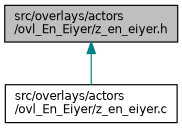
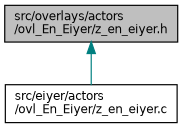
(91, 104) -> (91, 104)
